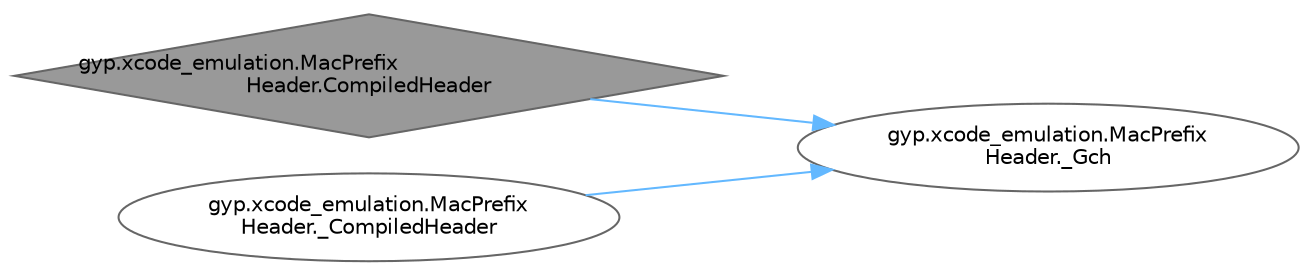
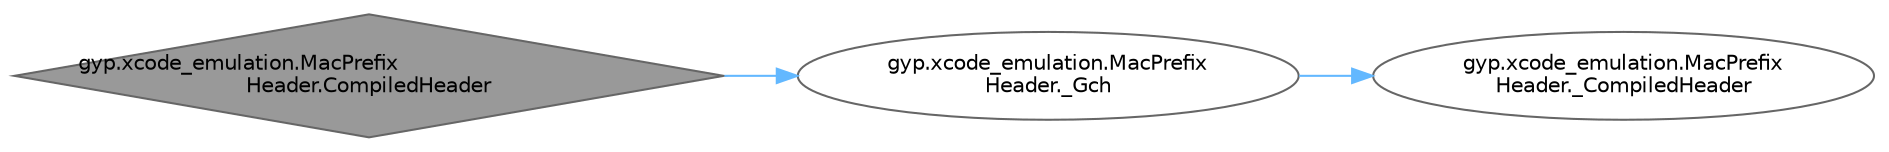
(699, 183) -> (1326, 76)
